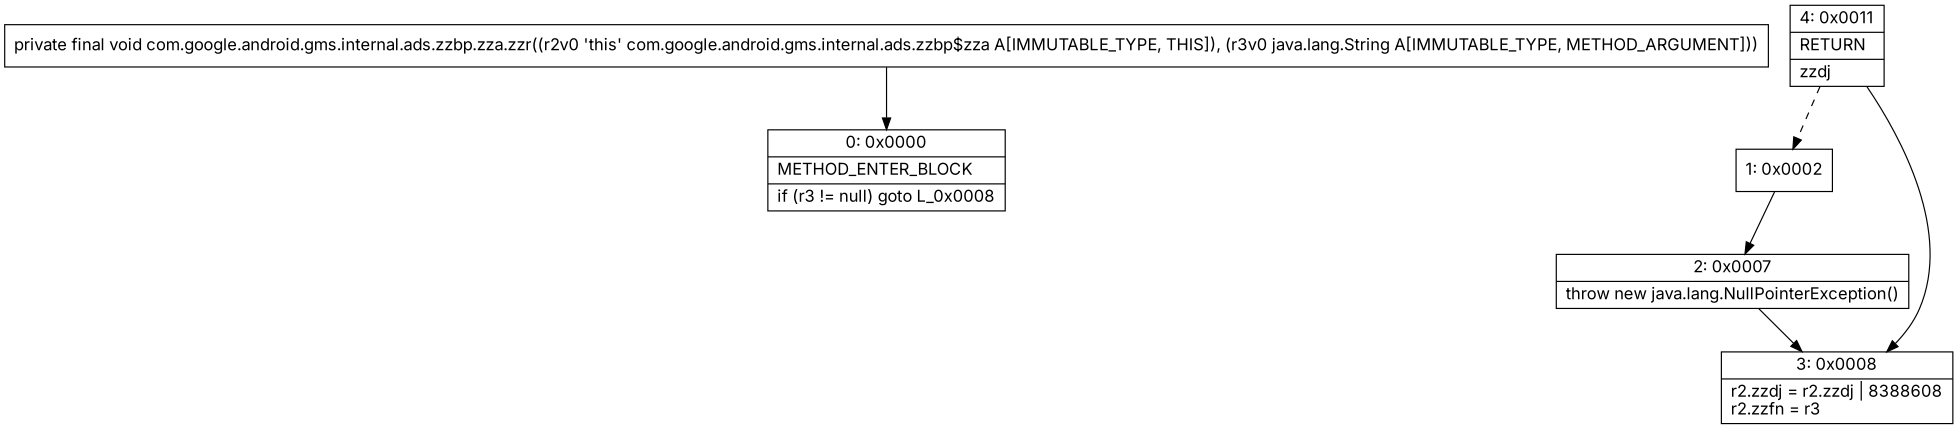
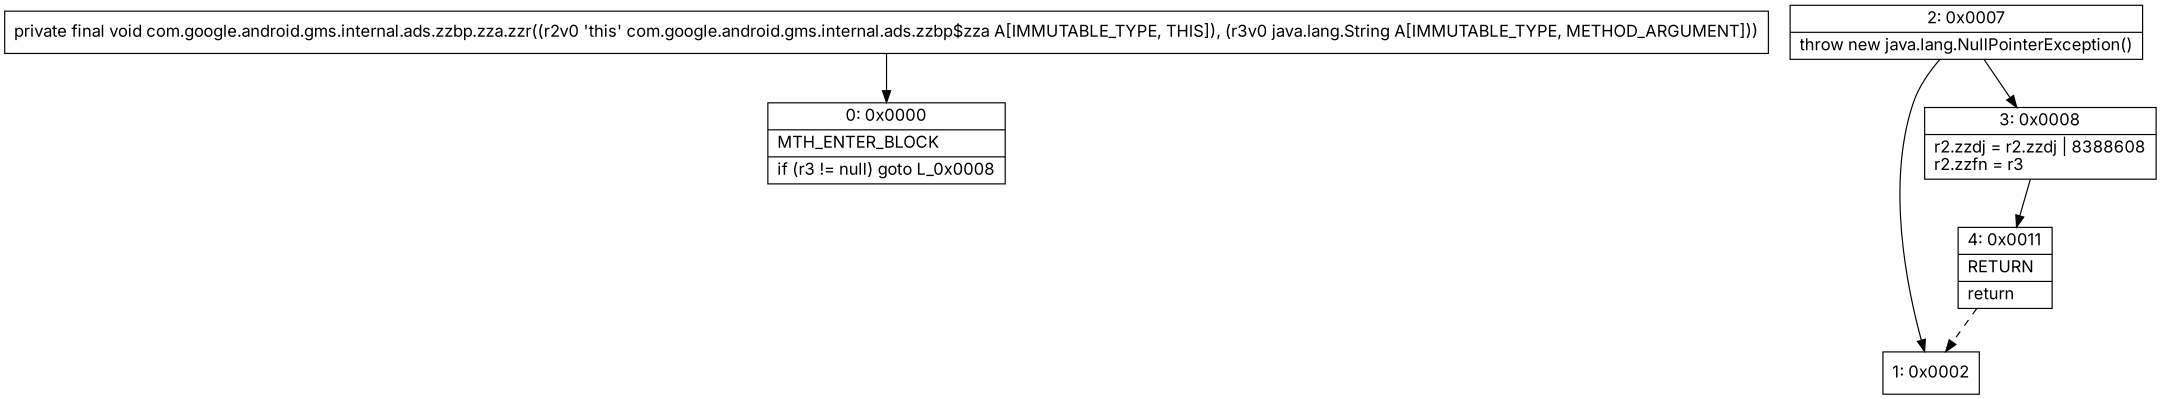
(1816, 72) -> (1991, 294)
(875, 170) -> (859, 143)
(1925, 213) -> (2025, 197)
(1762, 218) -> (1900, 196)
